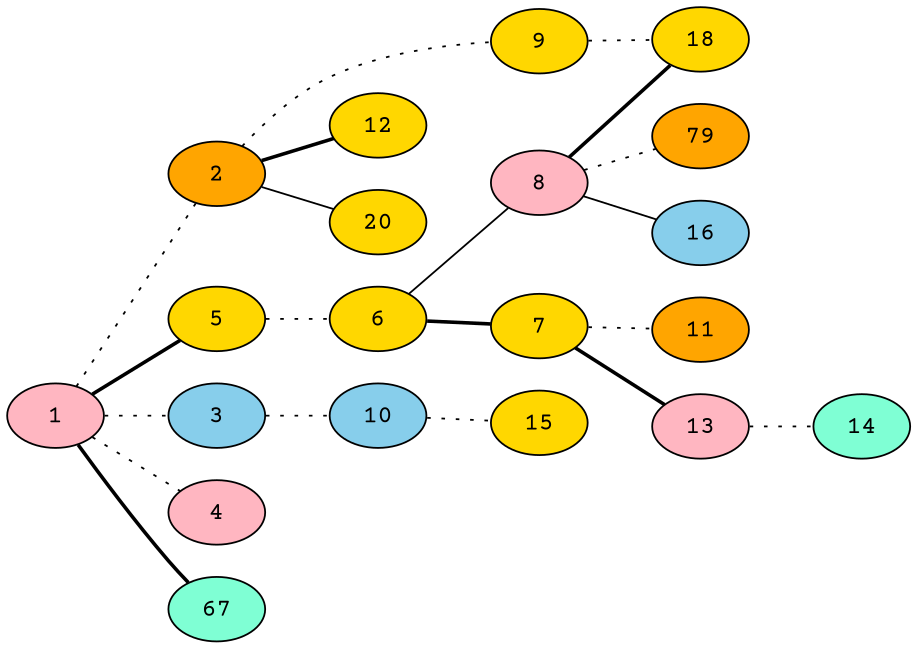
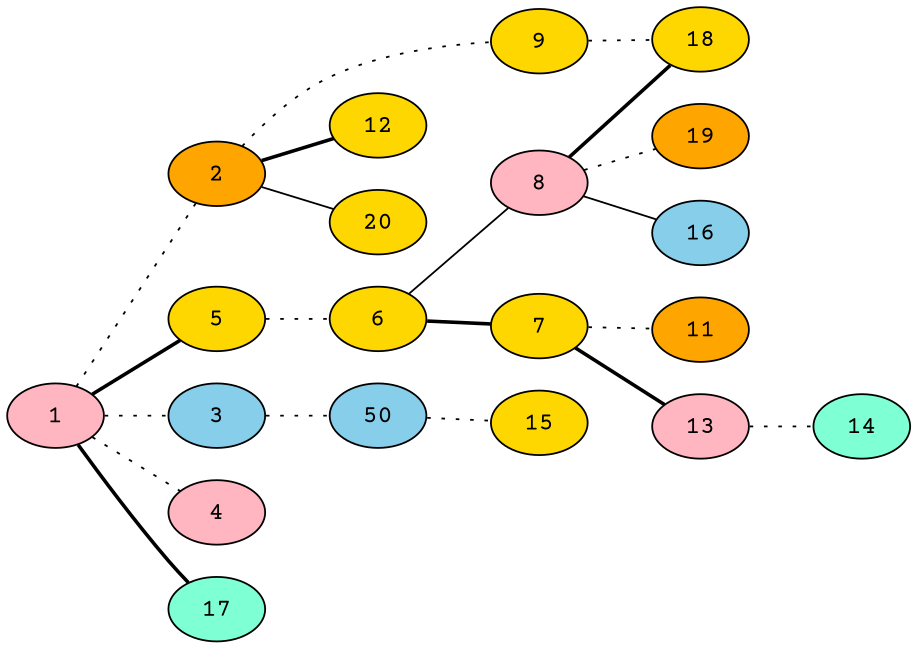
(701, 136) -> (701, 136)
(378, 416) -> (378, 416)
(217, 609) -> (217, 609)
